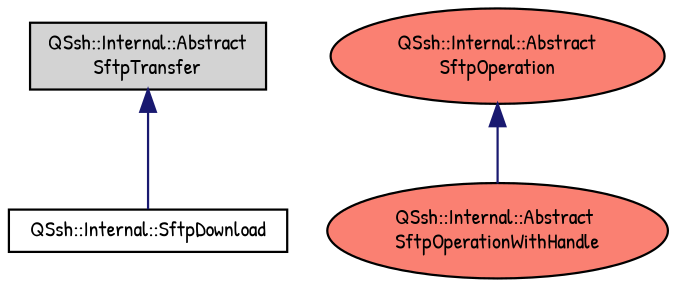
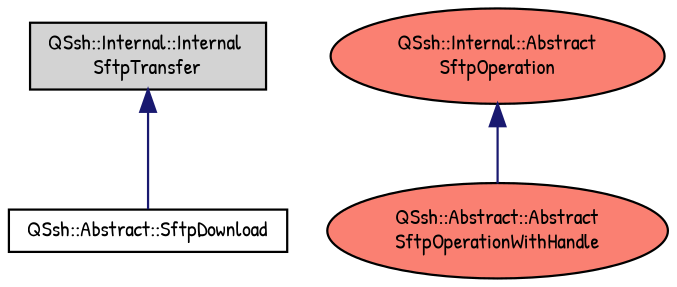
(148, 56) -> (148, 56)
(148, 231) -> (148, 231)
(498, 231) -> (498, 231)
